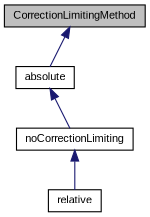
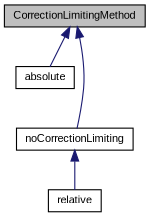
(62, 113) -> (84, 83)
